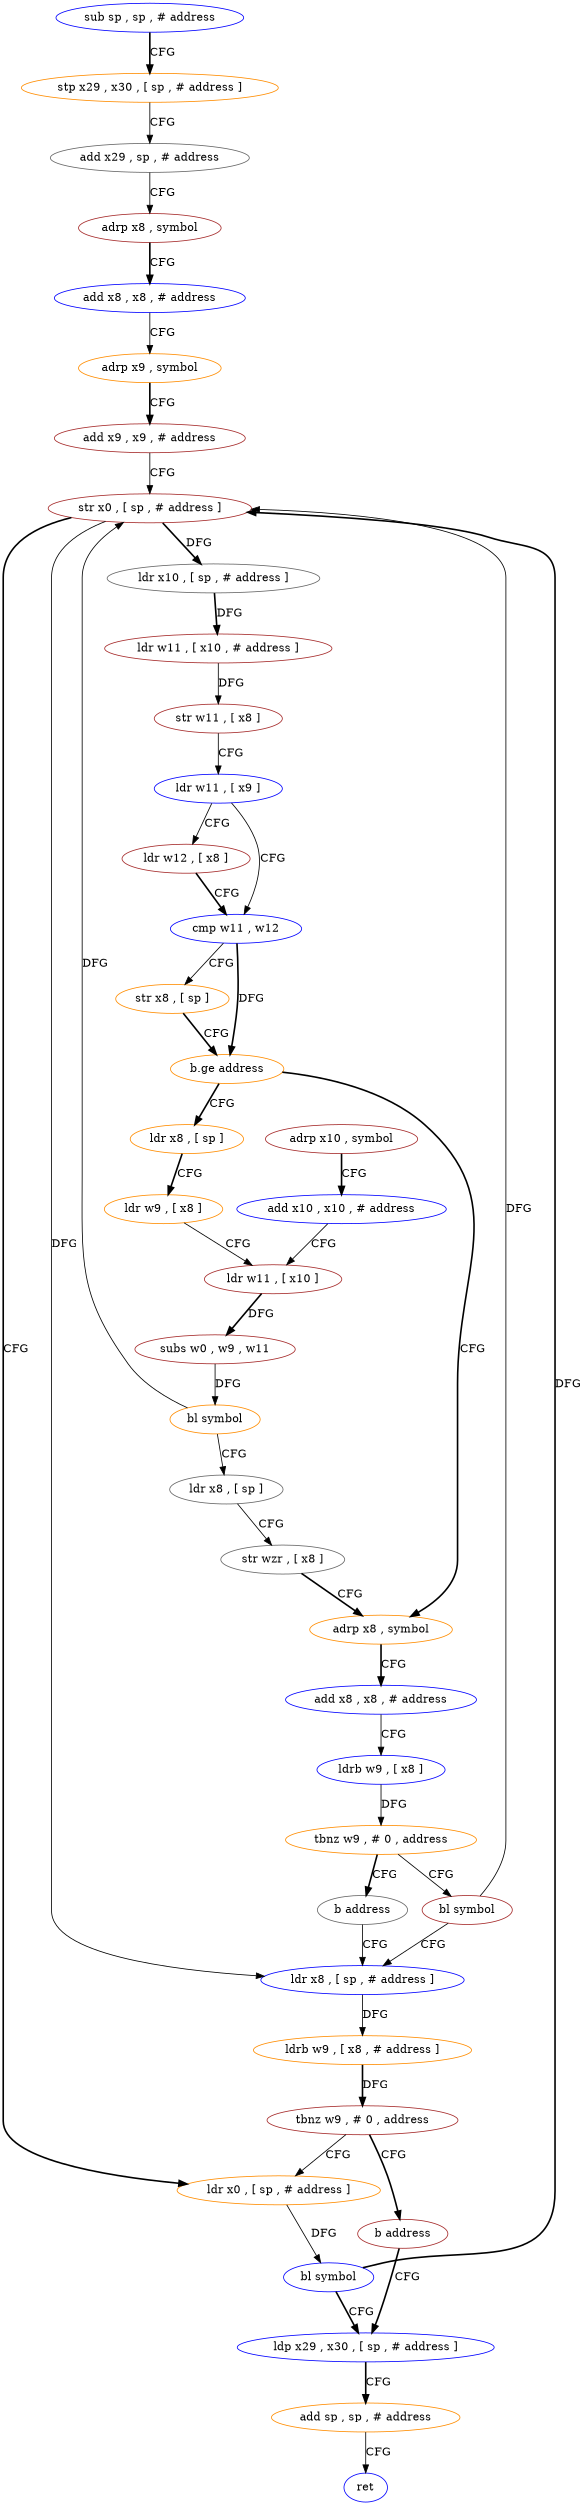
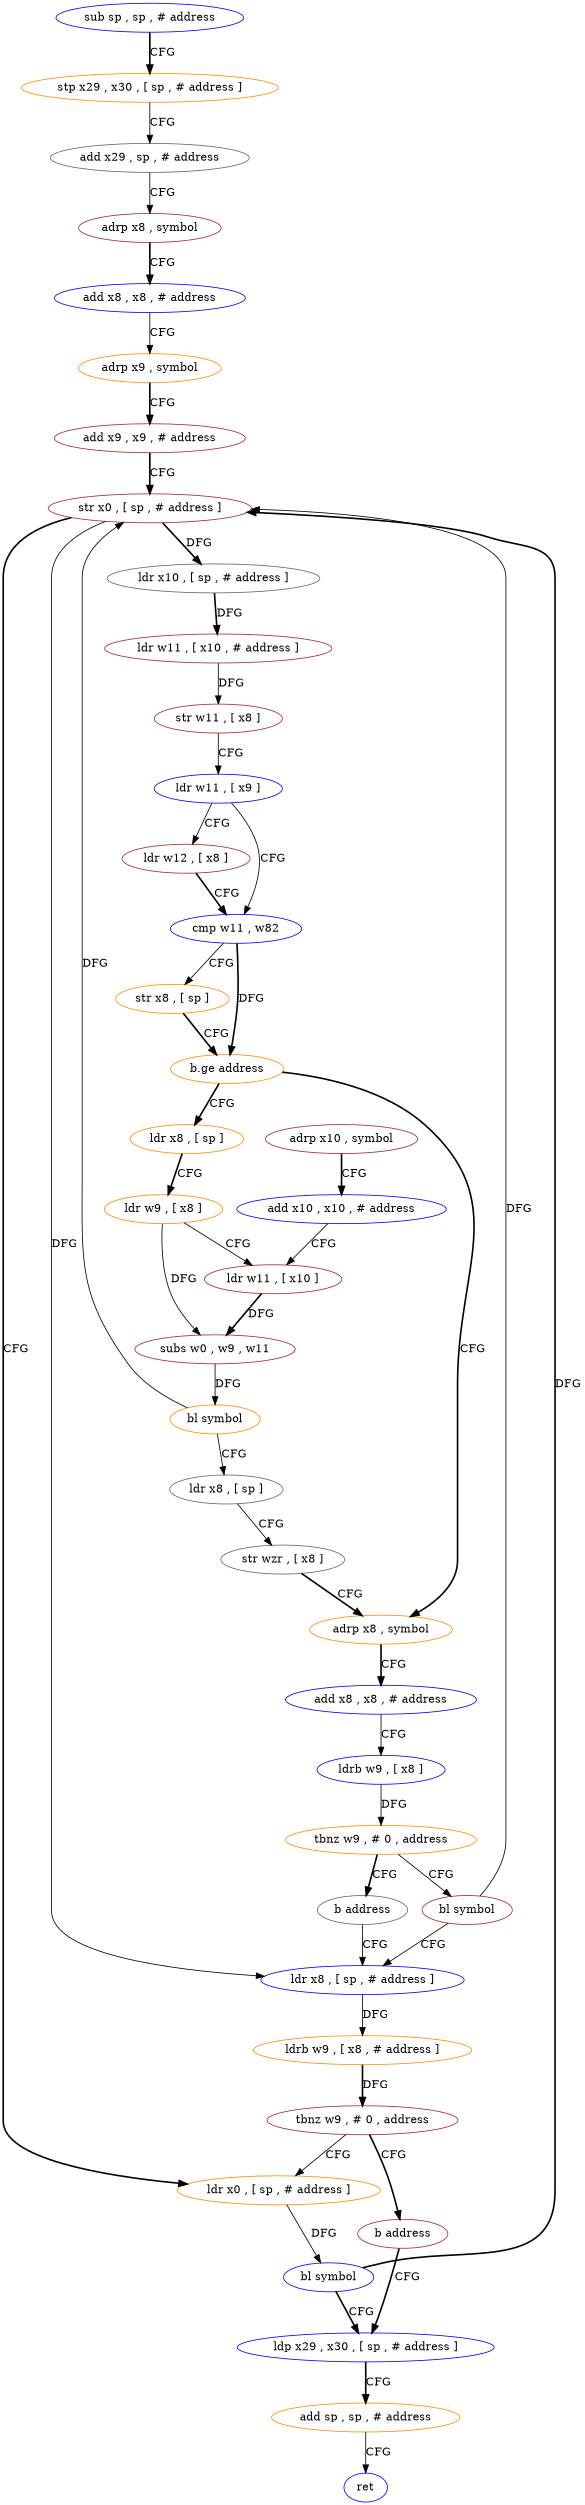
(150, 469) -> (150, 469)
(236, 929) -> (236, 929)
none -> (167, 1280)
